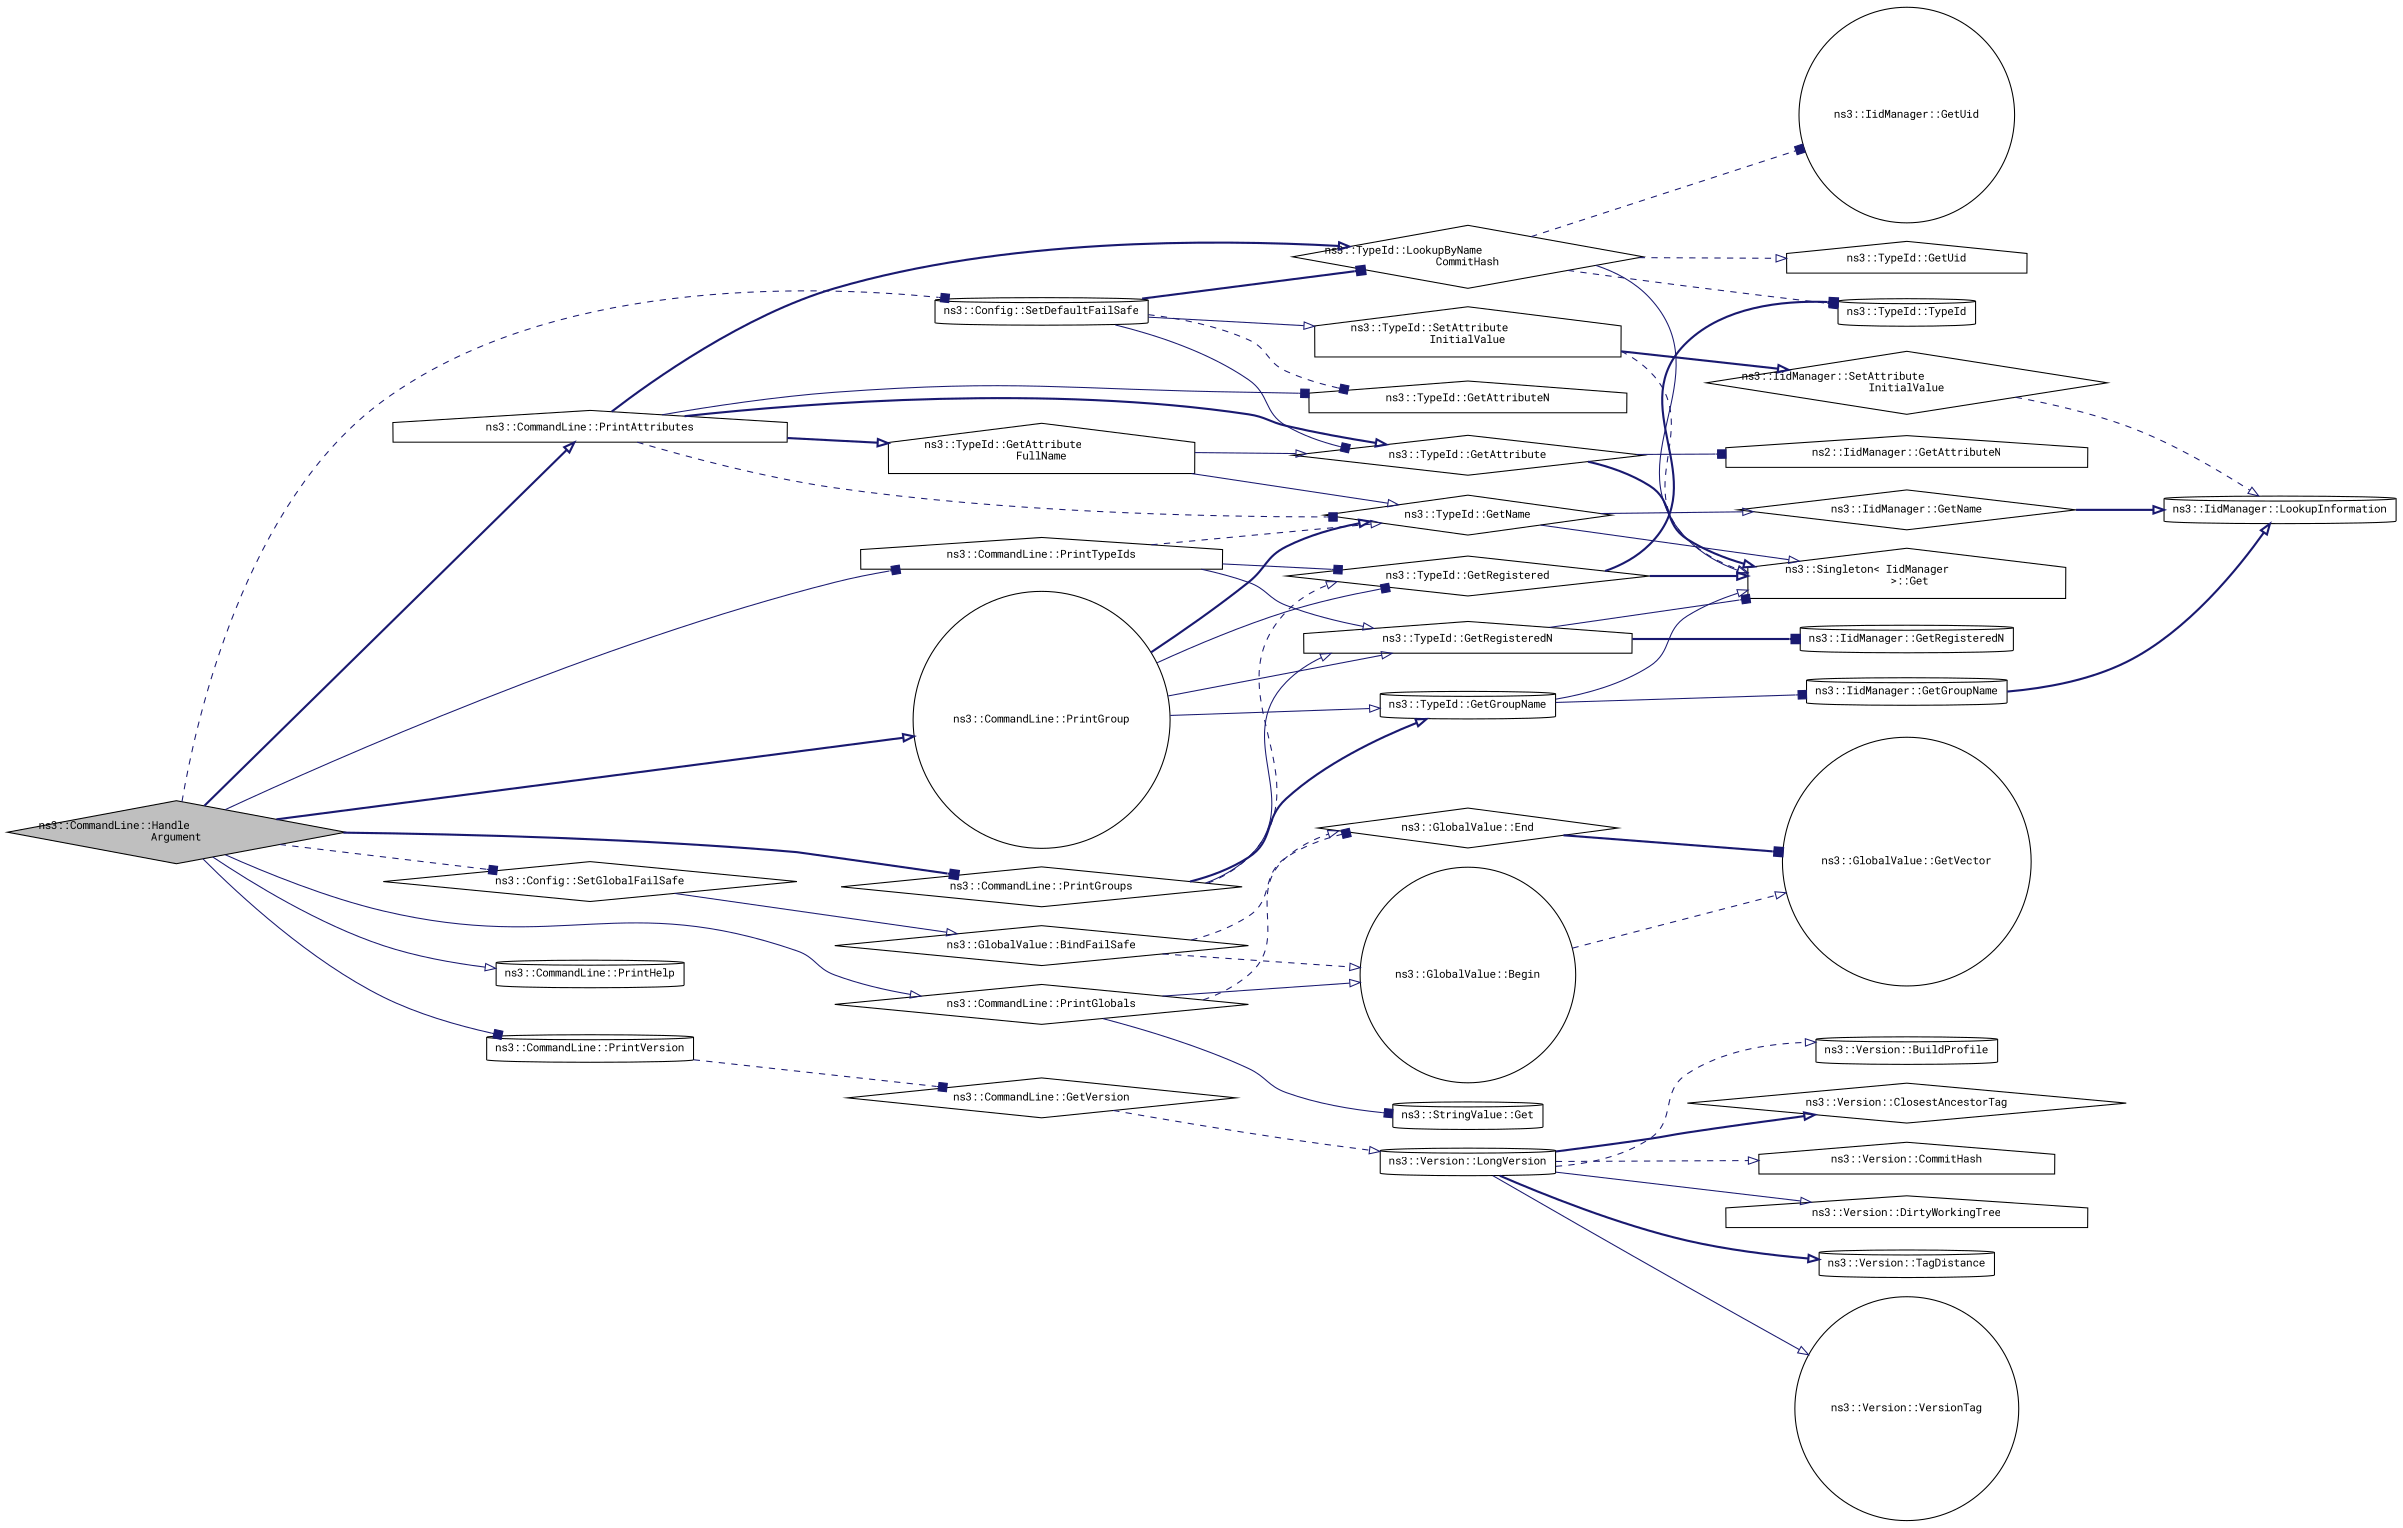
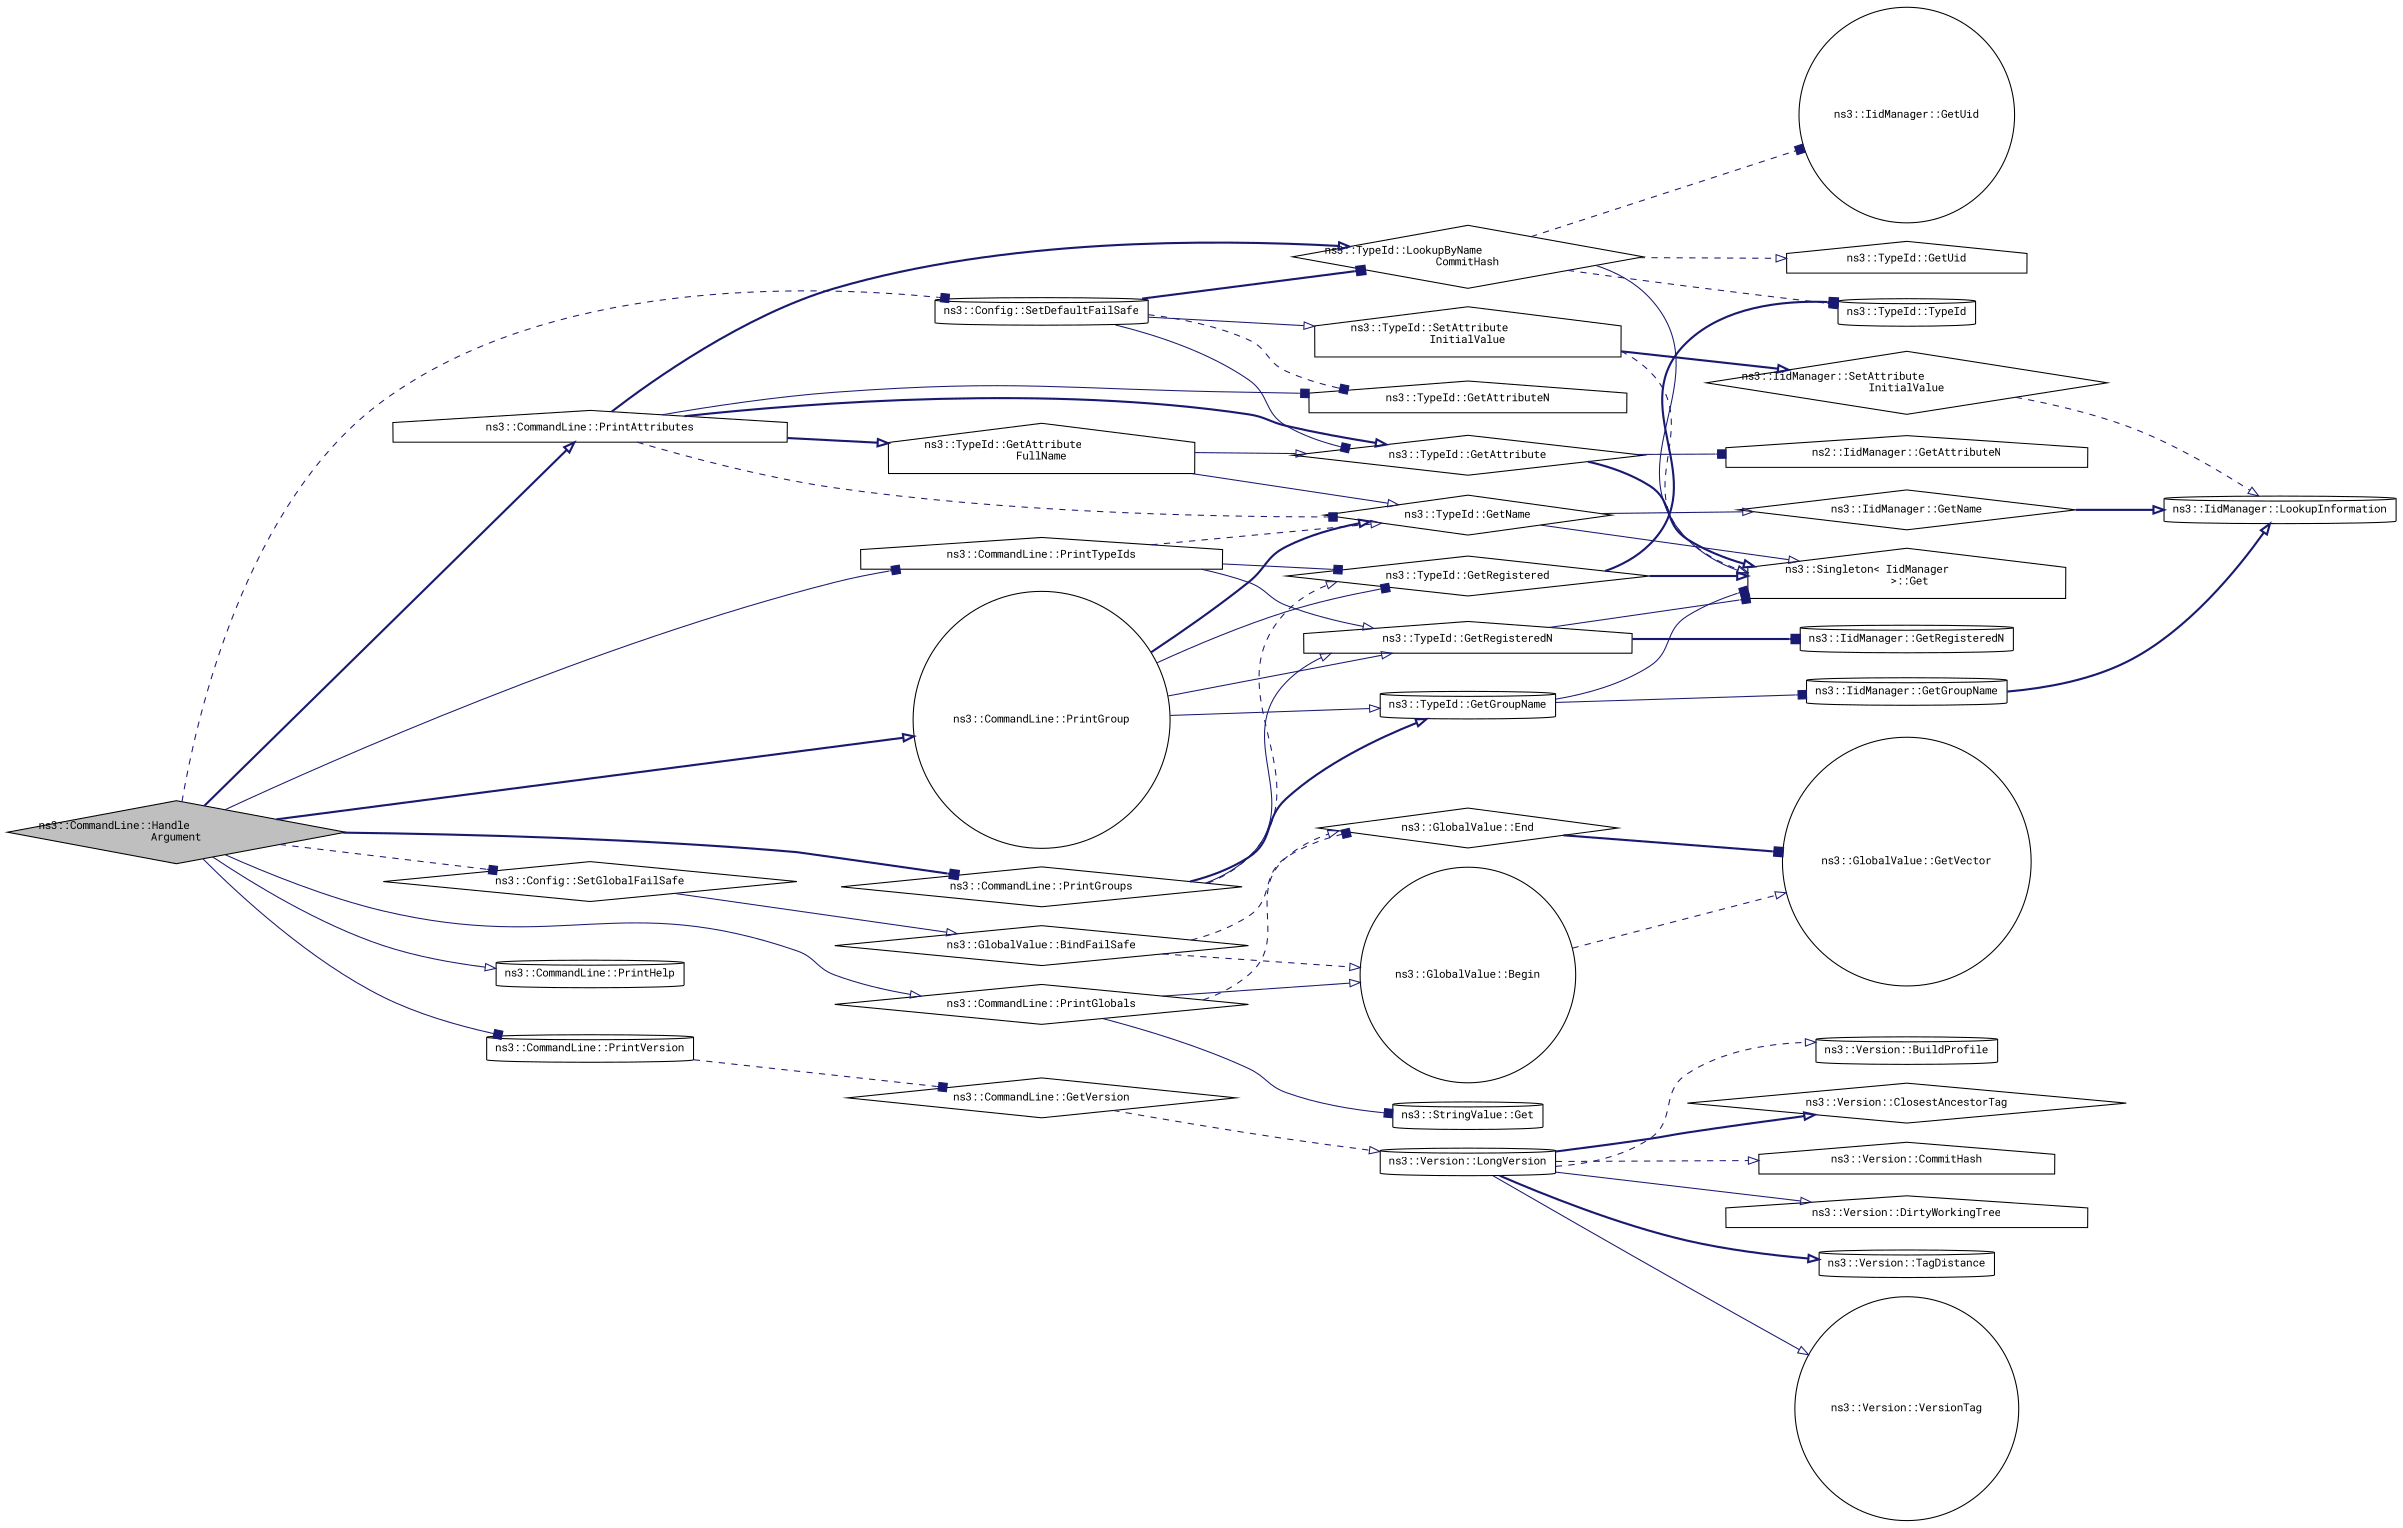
(1657, 660) -> (1657, 660)
